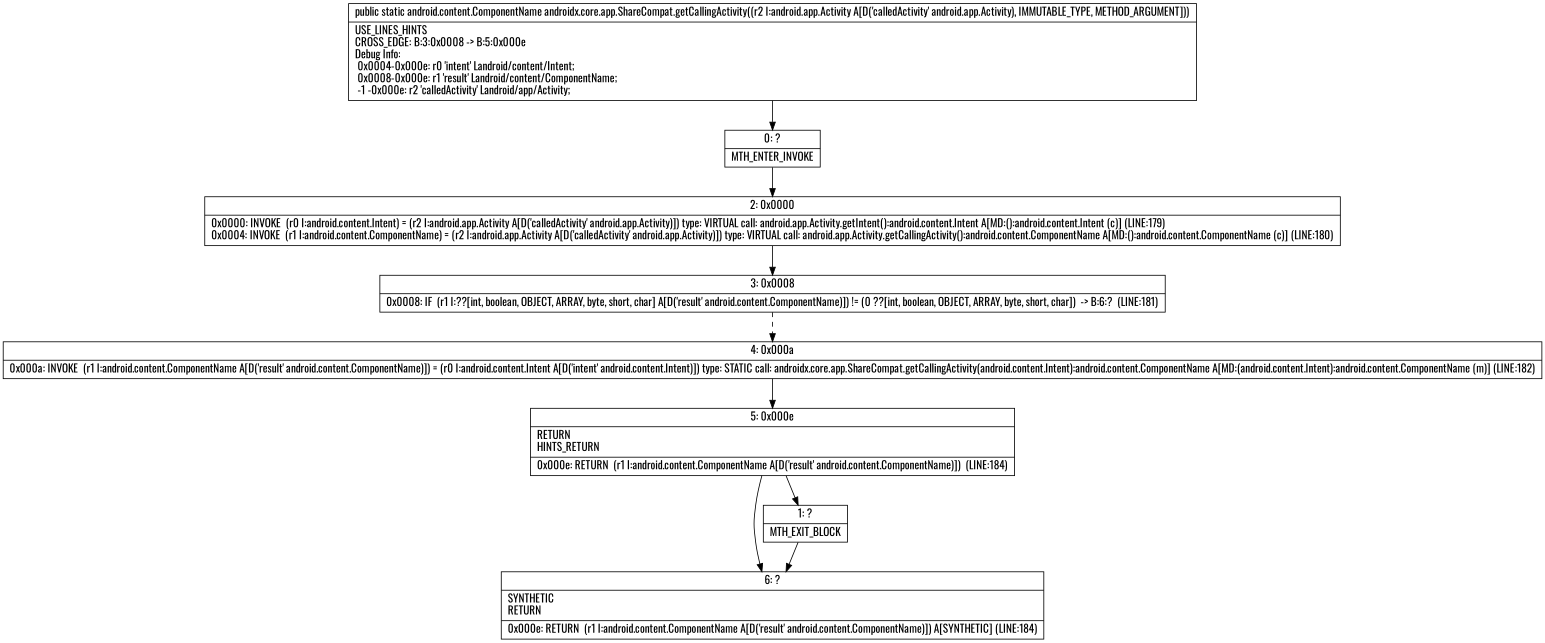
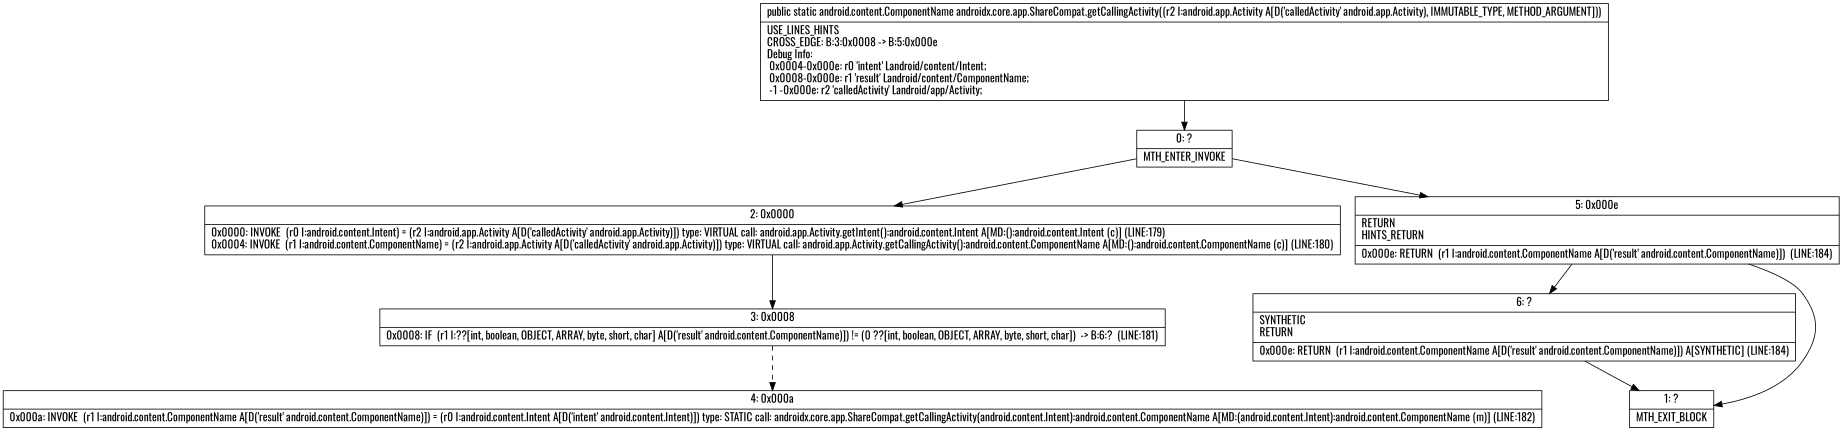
(773, 389) -> (1326, 177)
(794, 553) -> (1608, 374)
